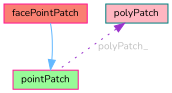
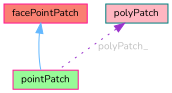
(52, 41) -> (39, 52)
